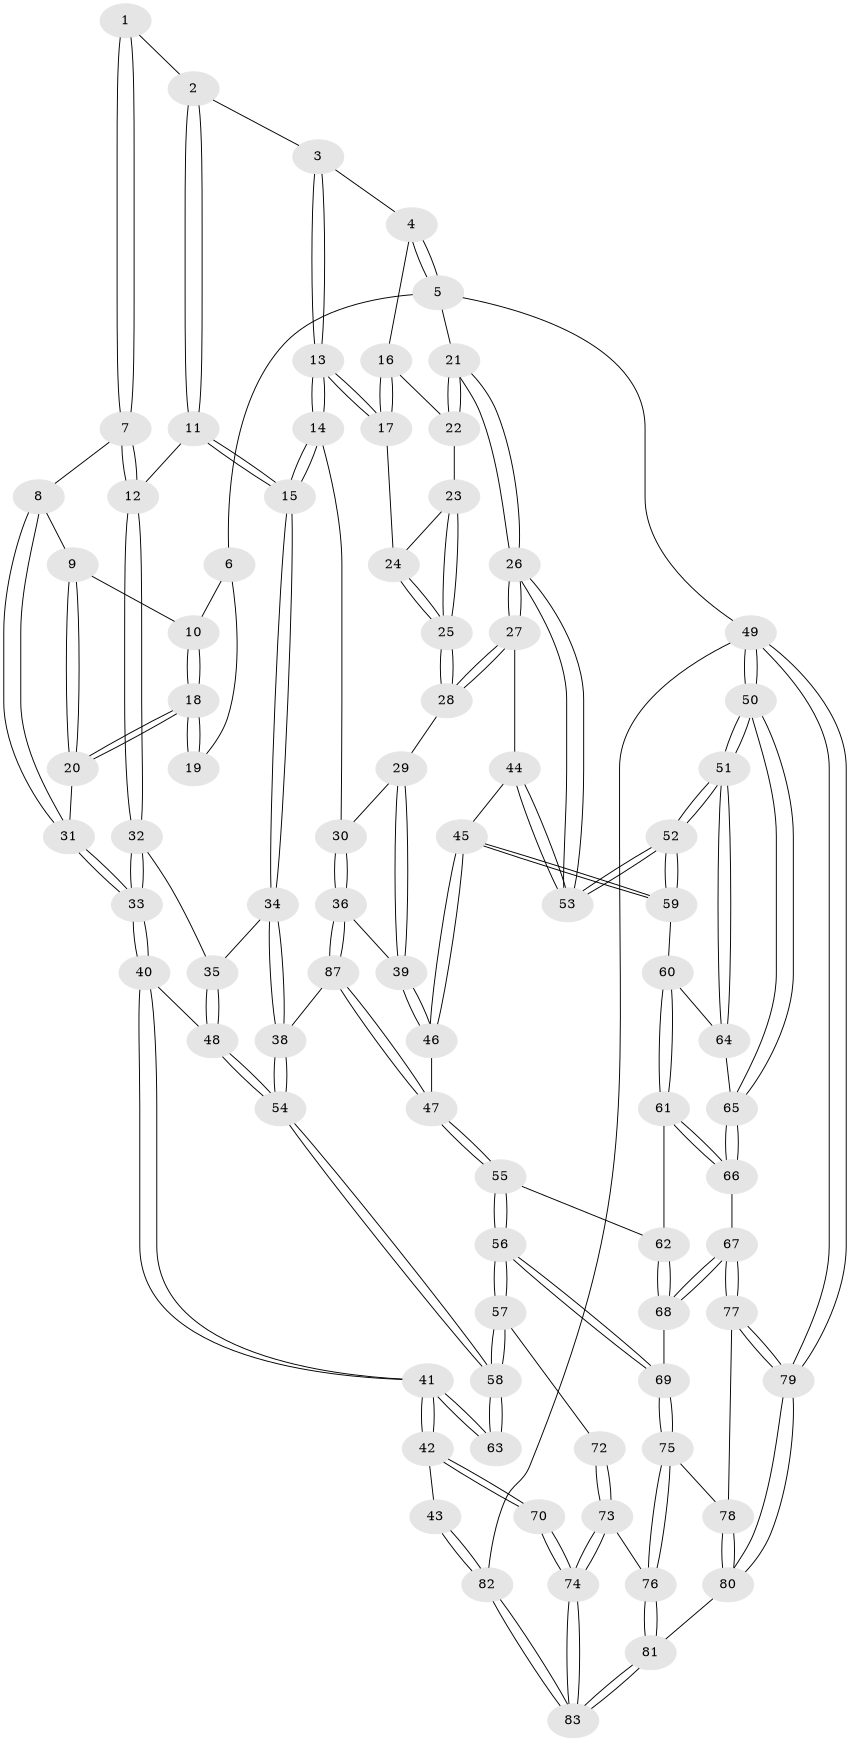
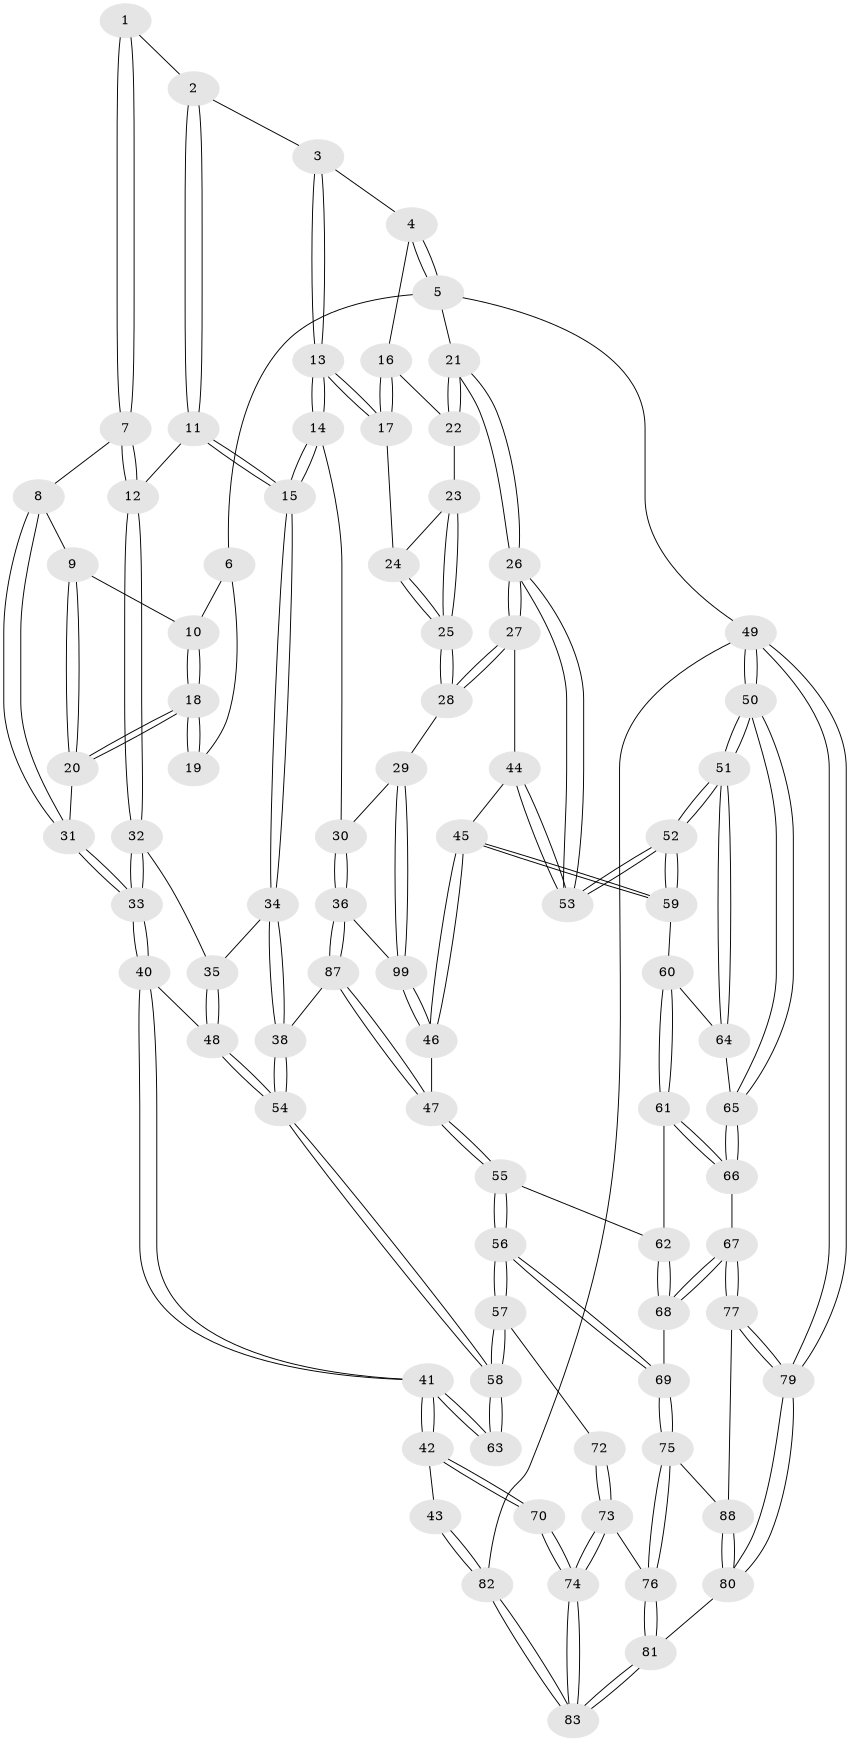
(401, 973) -> (401, 973)
(728, 1517) -> (728, 1517)
